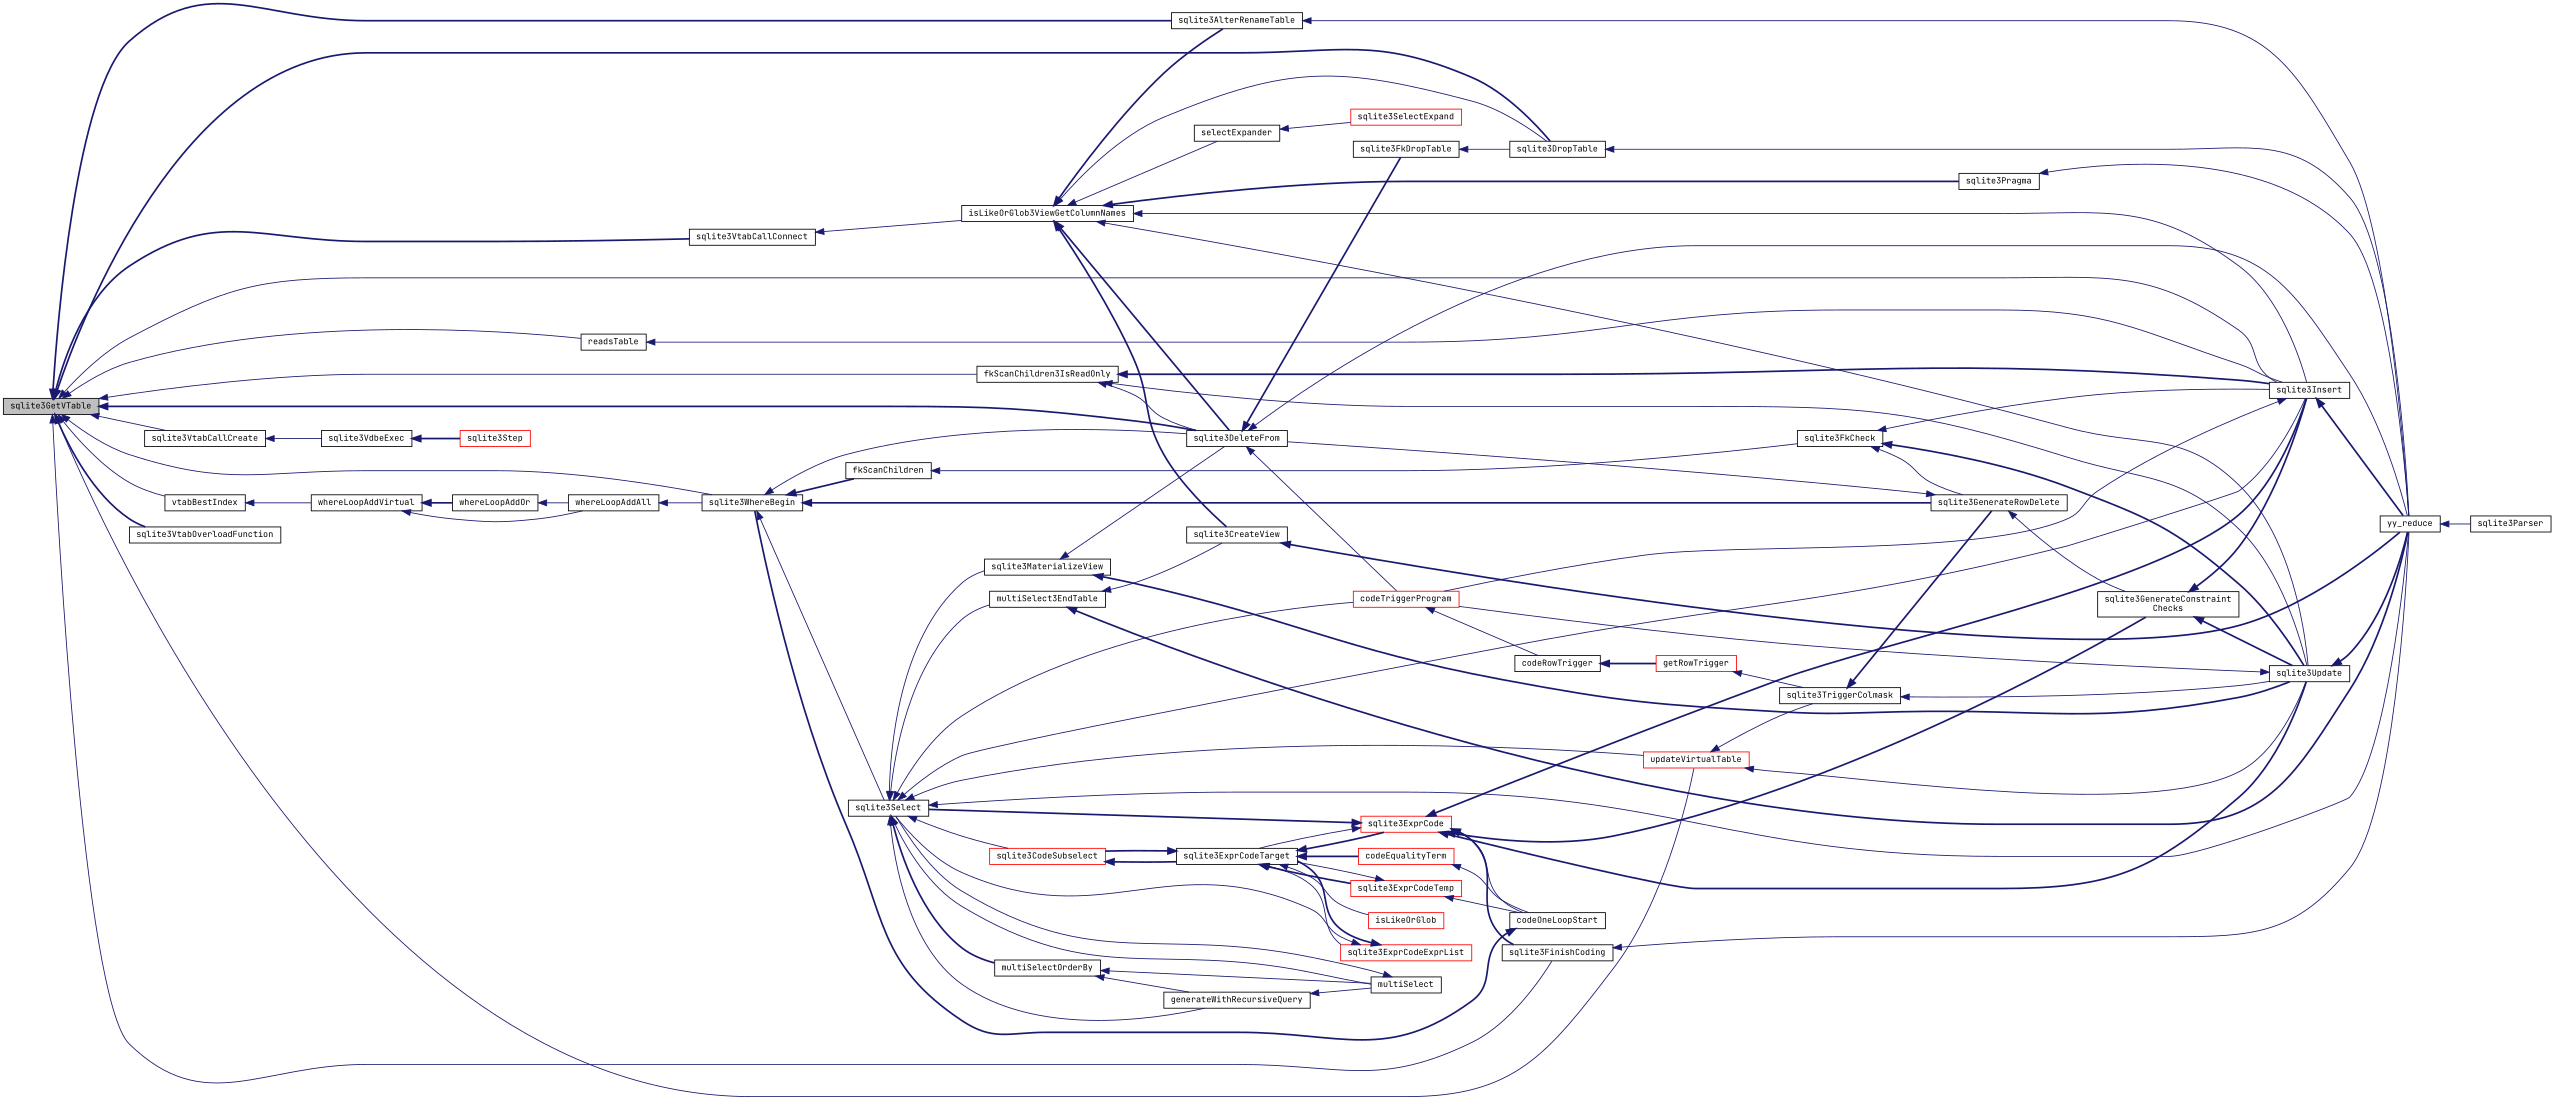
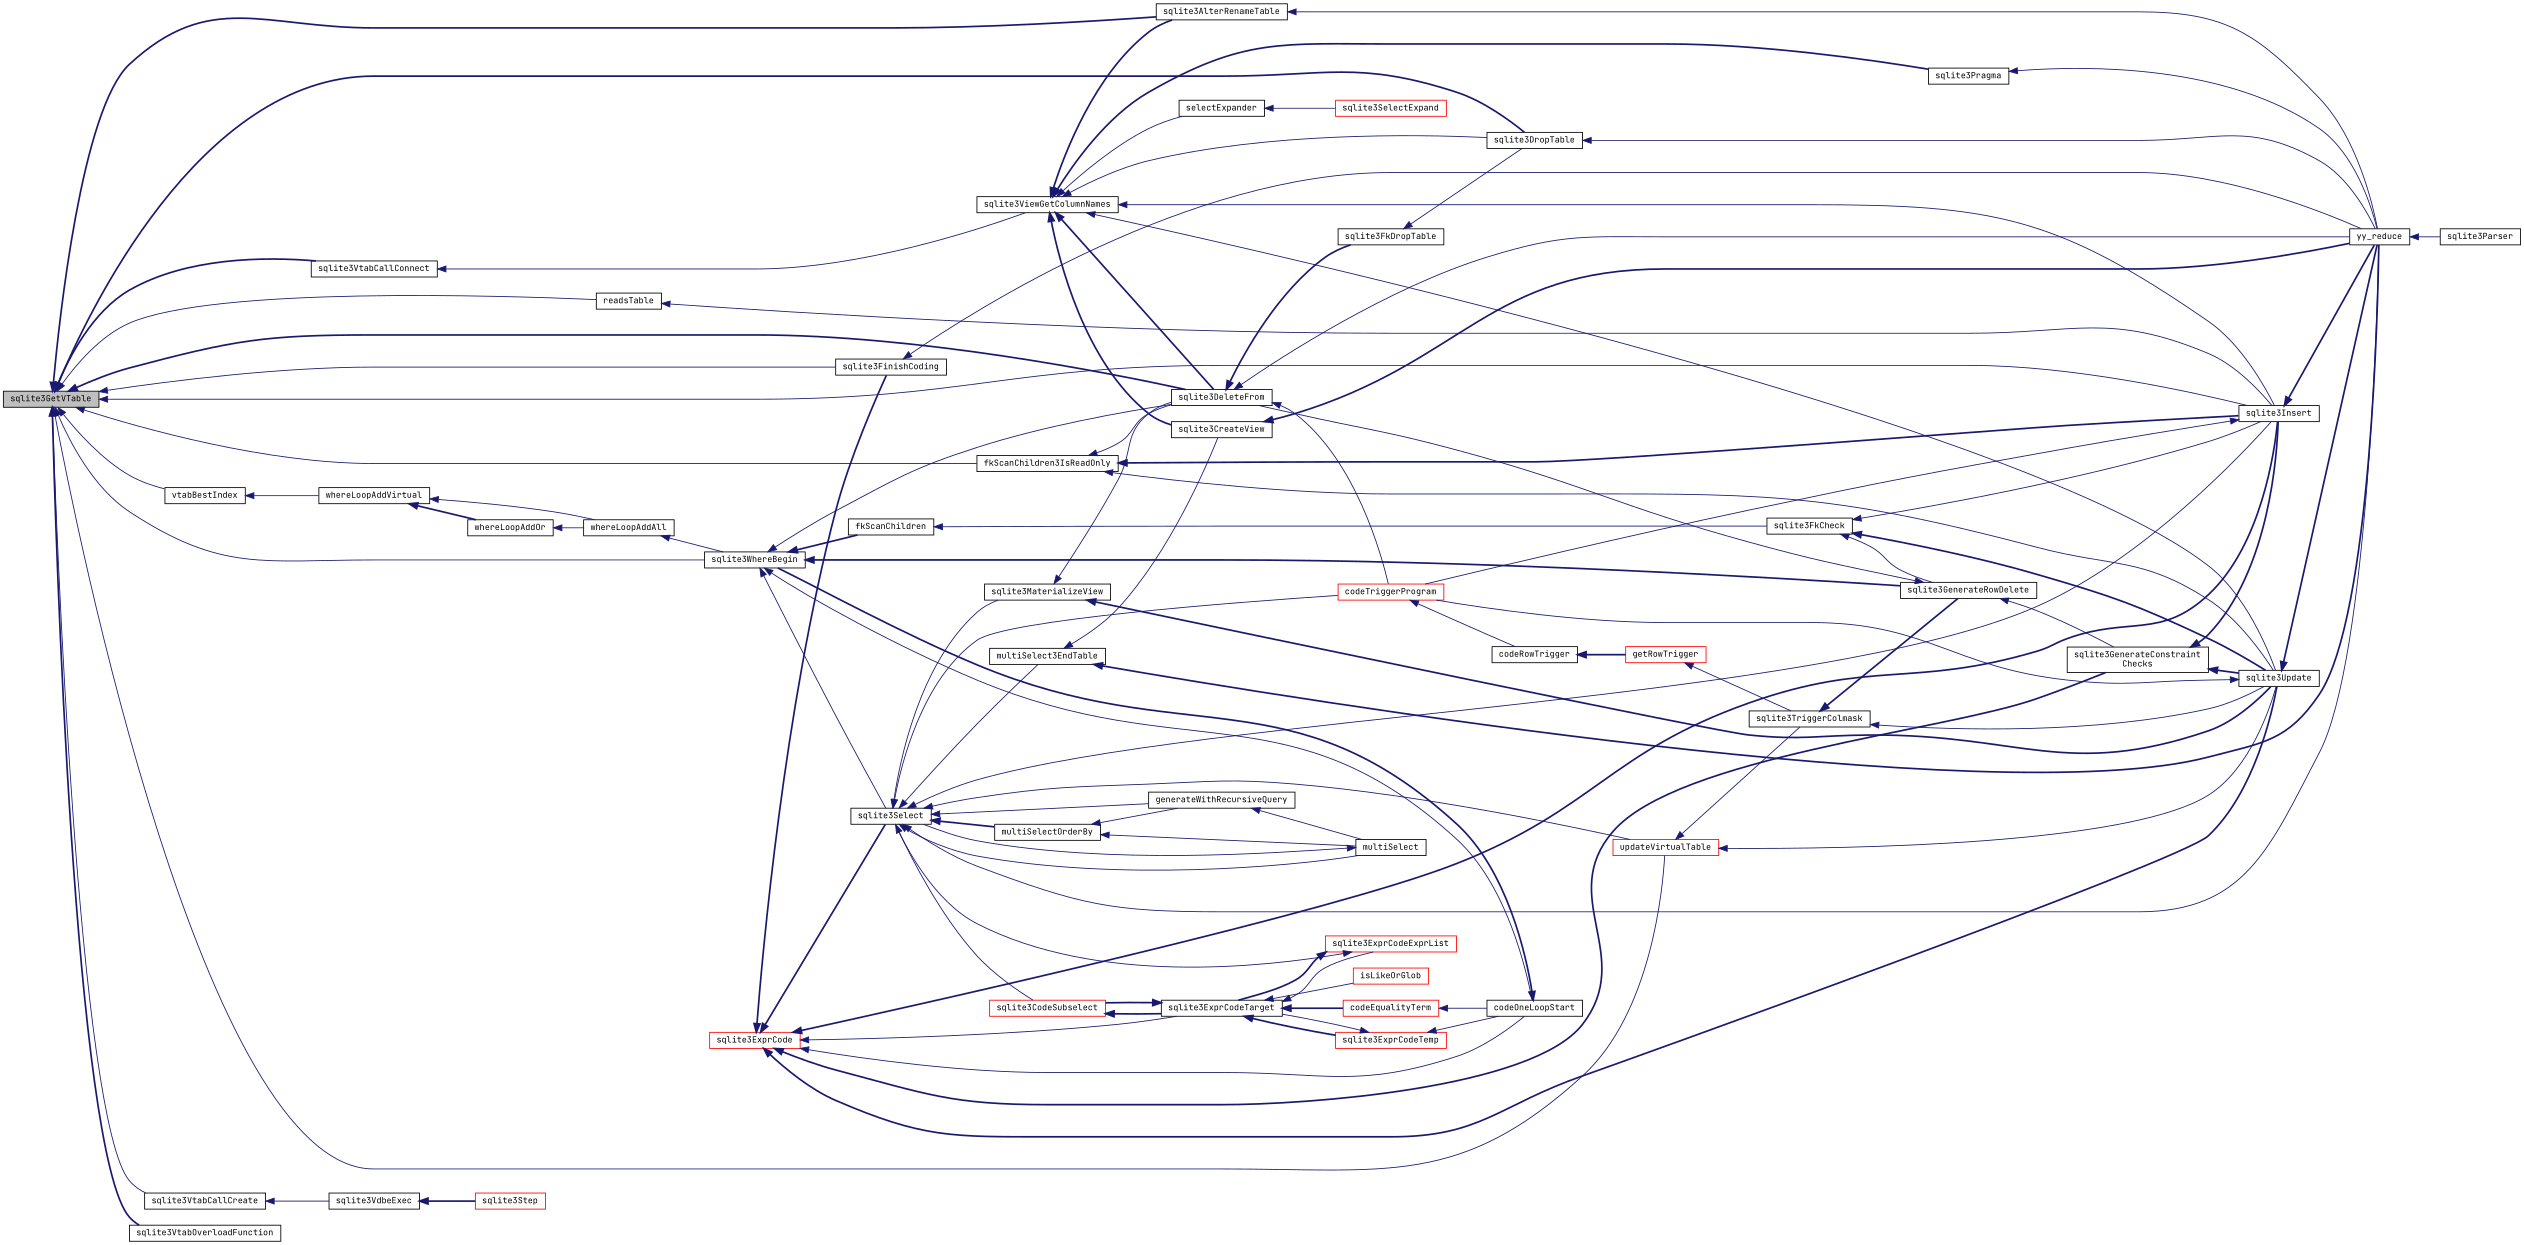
(1048, 214) -> (1048, 205)
none -> (1201, 732)
(1345, 841) -> none
